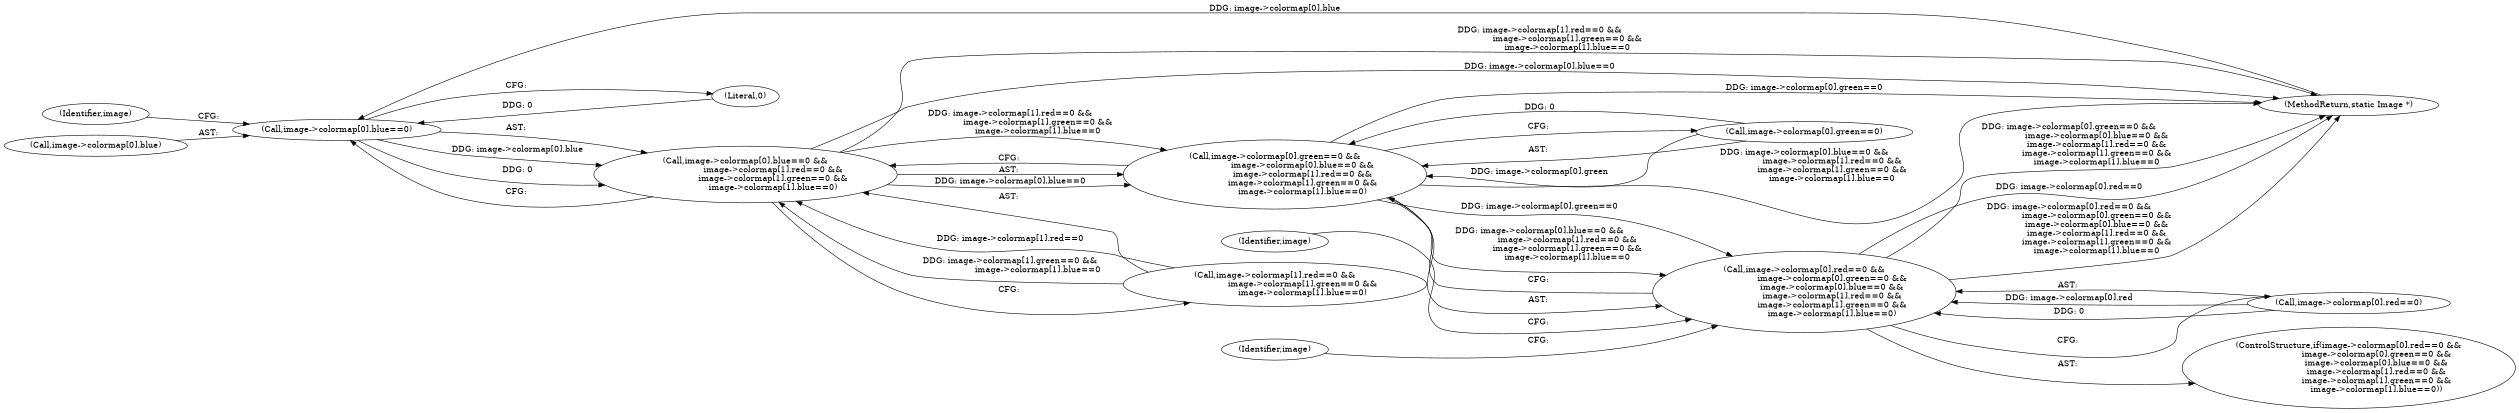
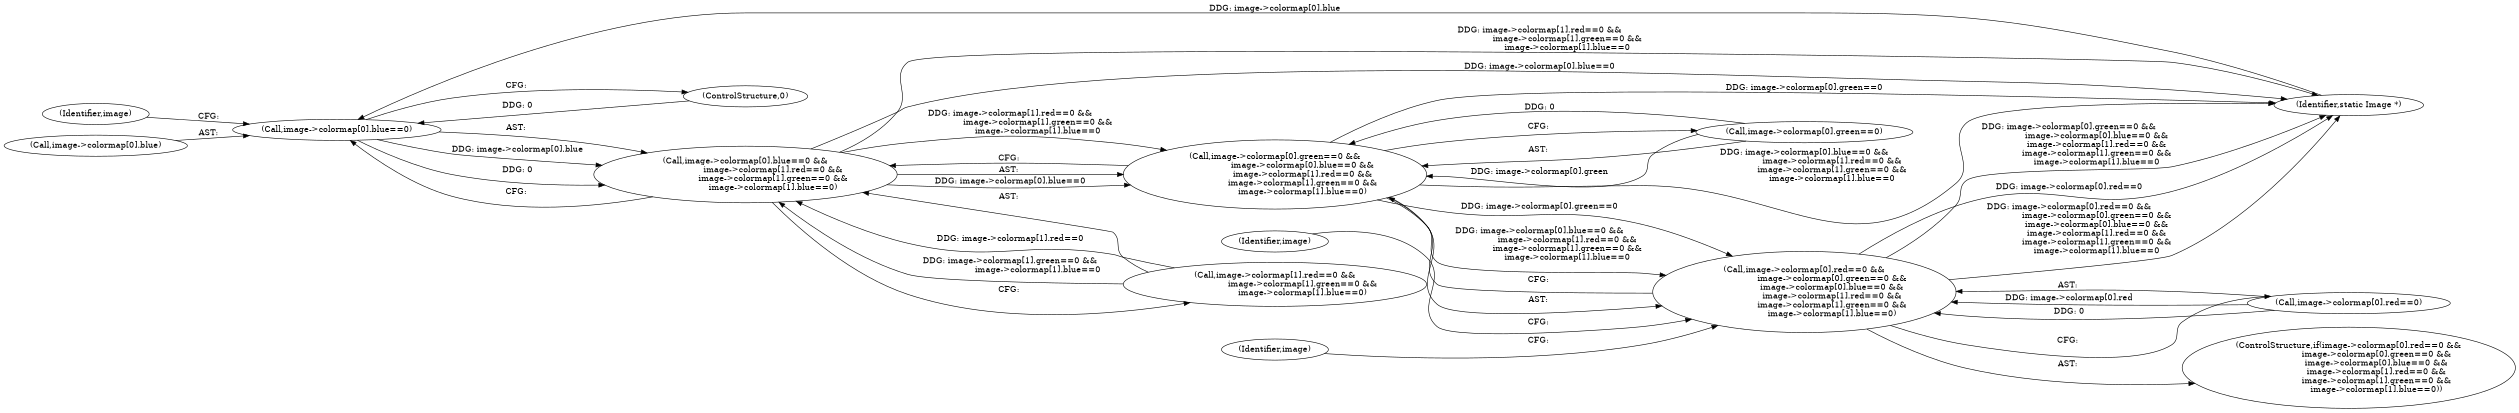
(745, 96) -> (745, 96)
(2349, 105) -> (2349, 105)
